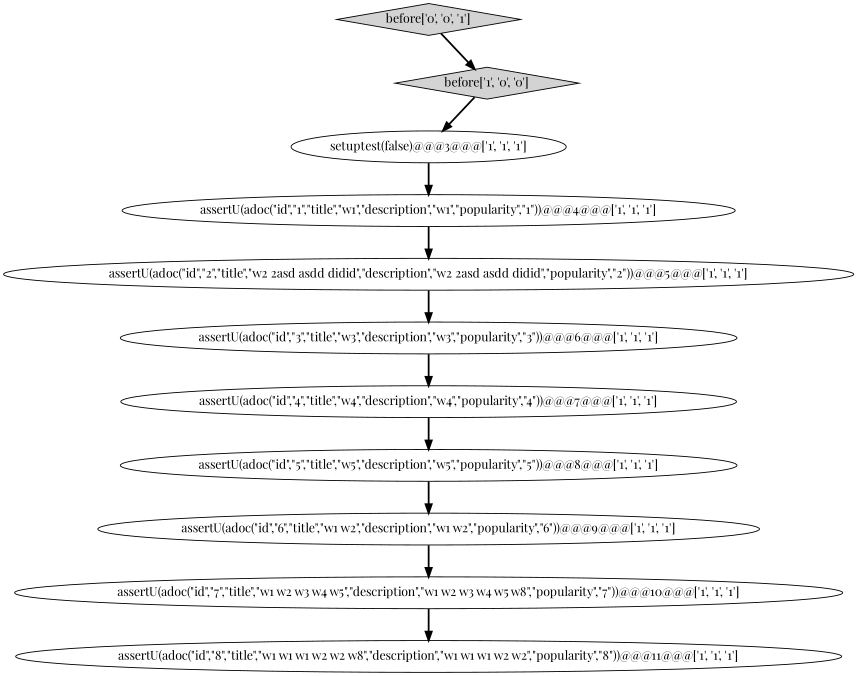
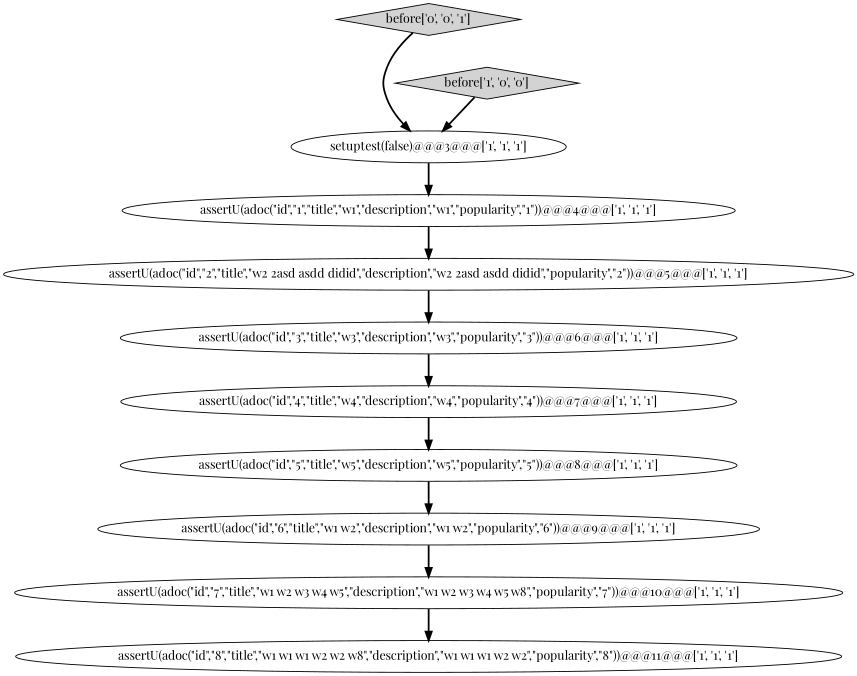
(455, 48) -> (384, 77)
